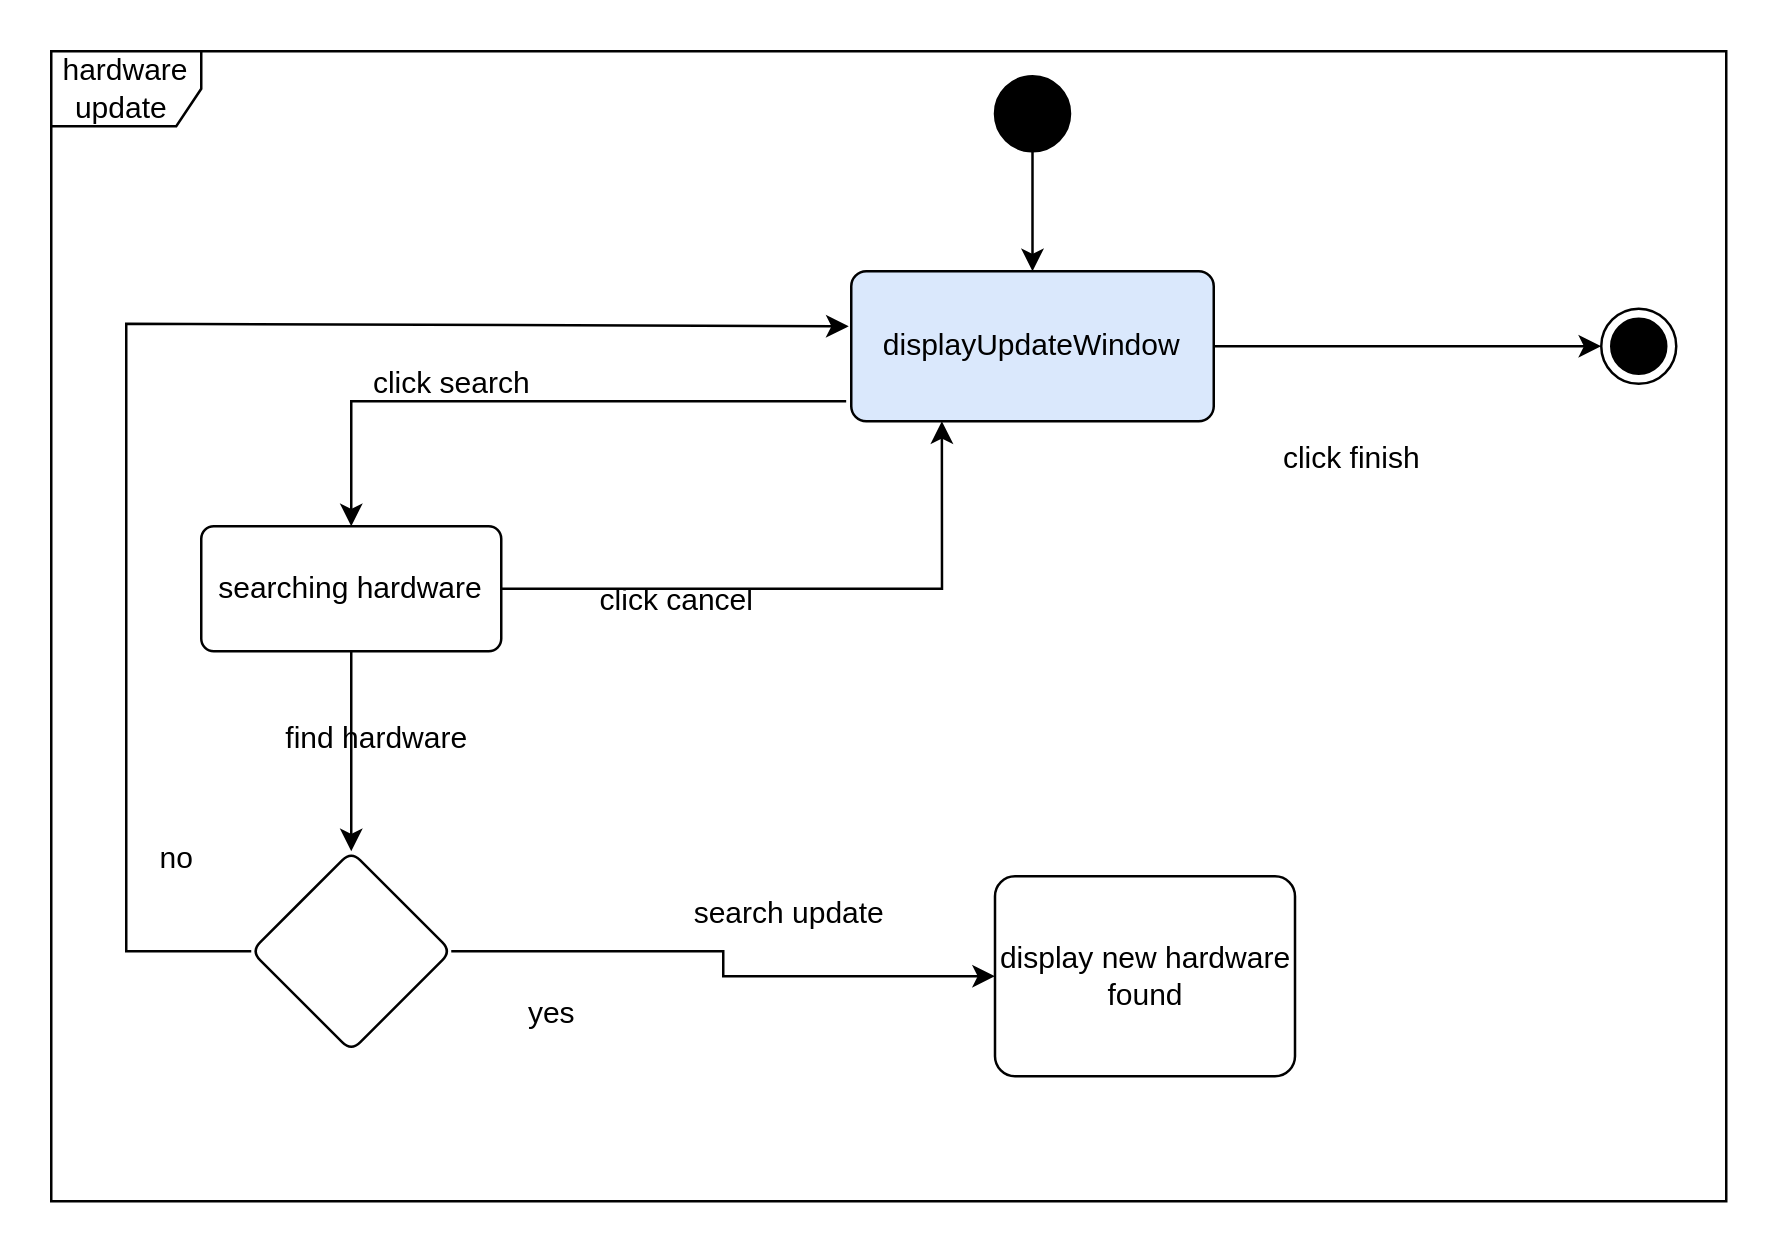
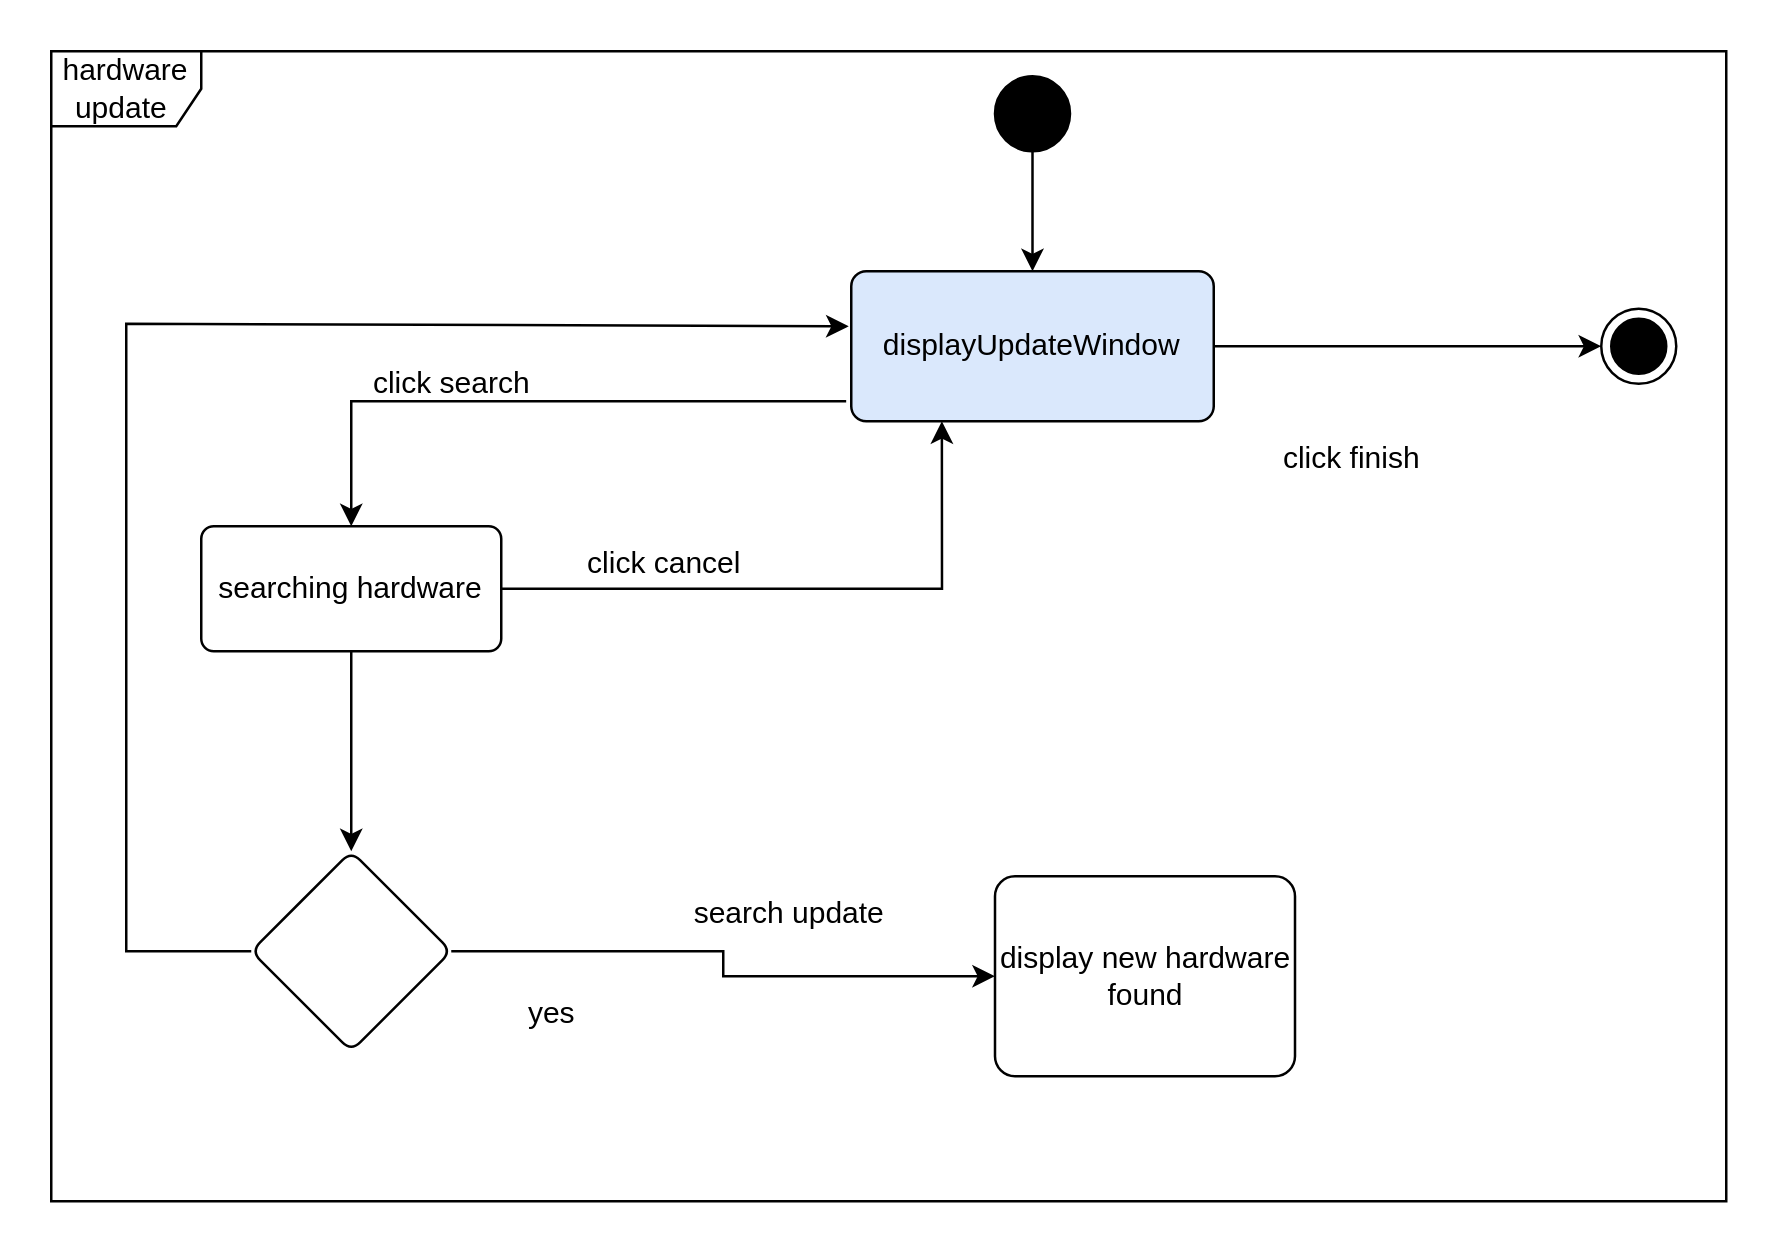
(676, 601) -> (664, 564)
(376, 739) -> none
(176, 859) -> none
